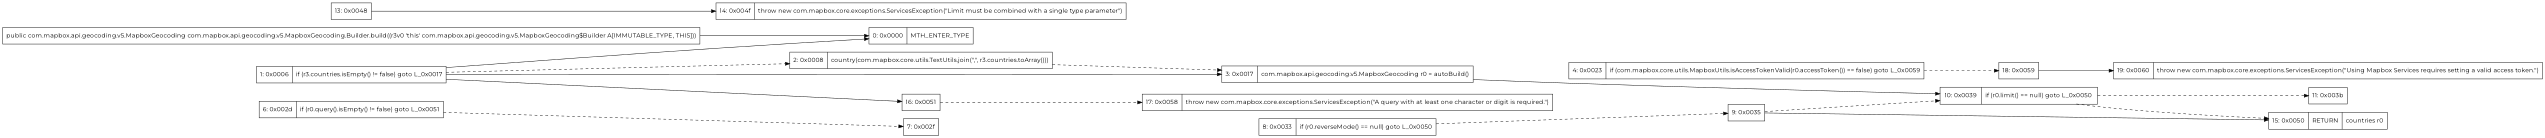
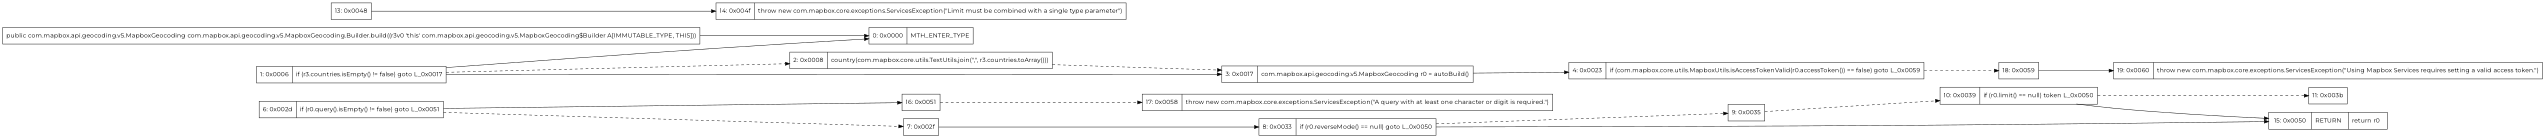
(1704, 87) -> (1519, 73)
(672, 90) -> (670, 106)
(2039, 95) -> (2039, 95)
(2170, 113) -> (2170, 113)
(2015, 116) -> (1850, 126)
(2365, 121) -> (2366, 121)
none -> (1097, 127)
